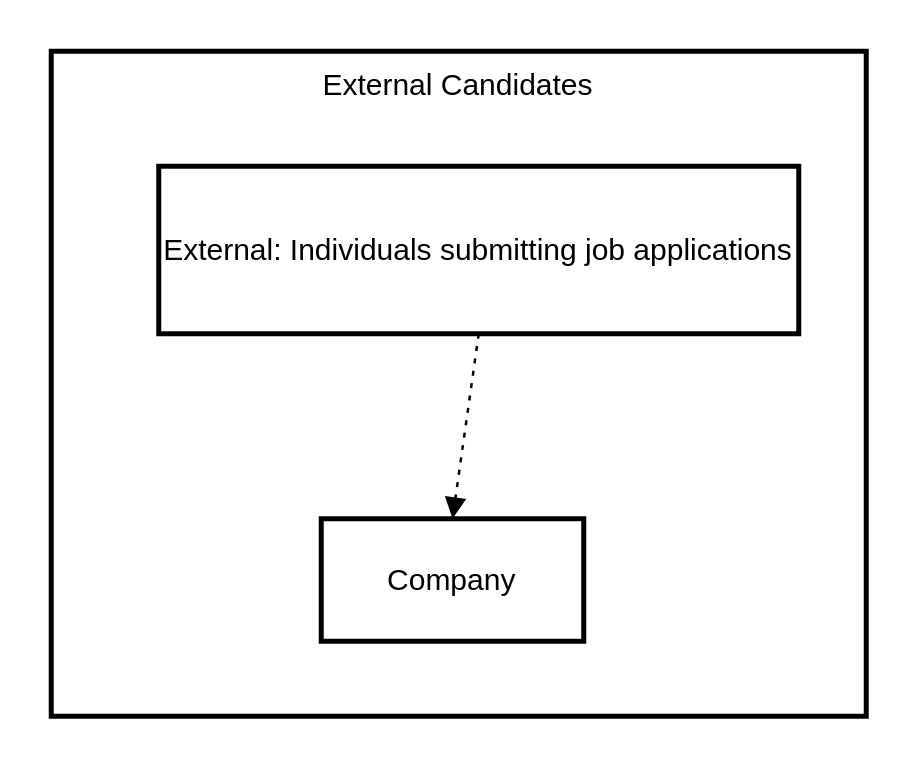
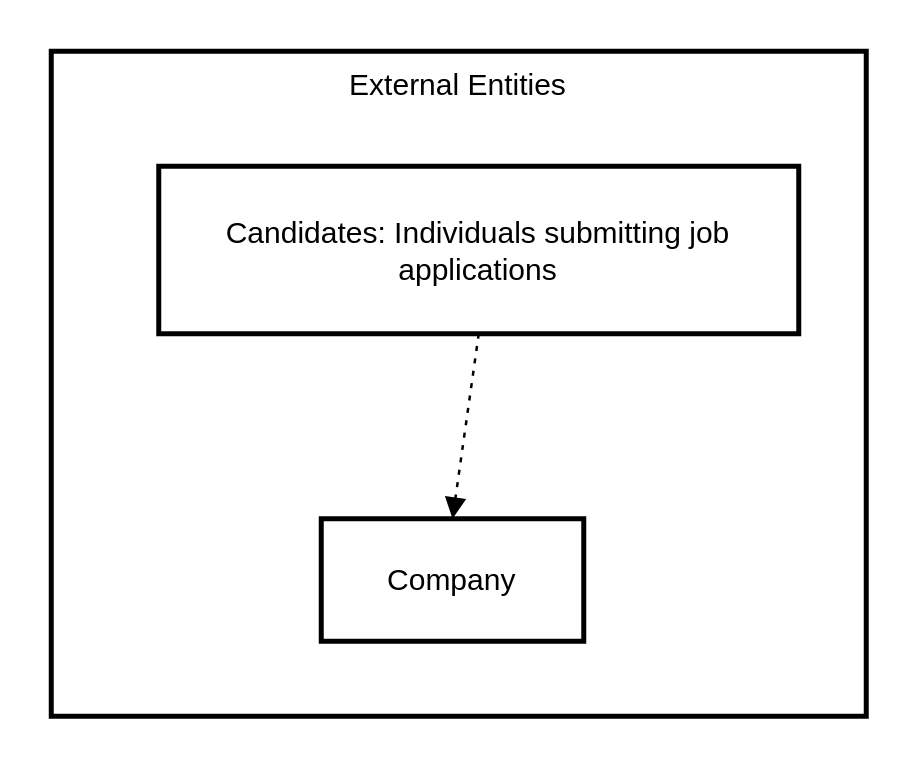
(459, 87) -> (459, 87)
(479, 251) -> (479, 251)
